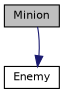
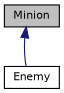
(39, 41) -> (25, 52)
